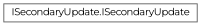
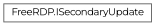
(101, 13) -> (78, 13)
